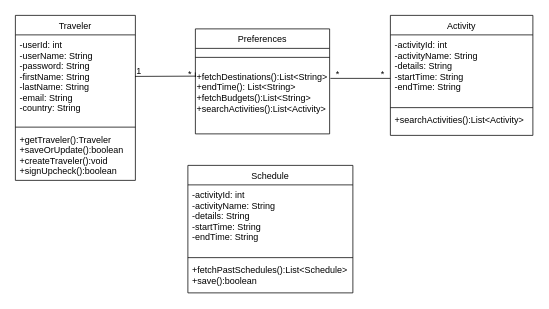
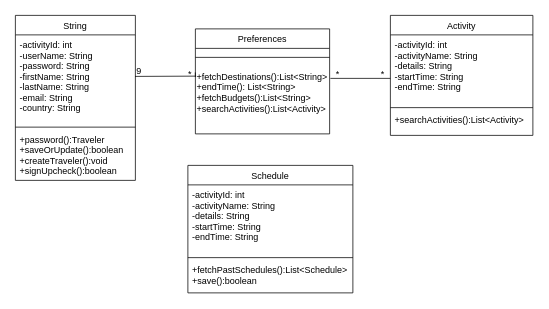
(75, 26) -> (75, 26)
(46, 45) -> (54, 45)
(139, 71) -> (139, 71)
(74, 140) -> (68, 140)
